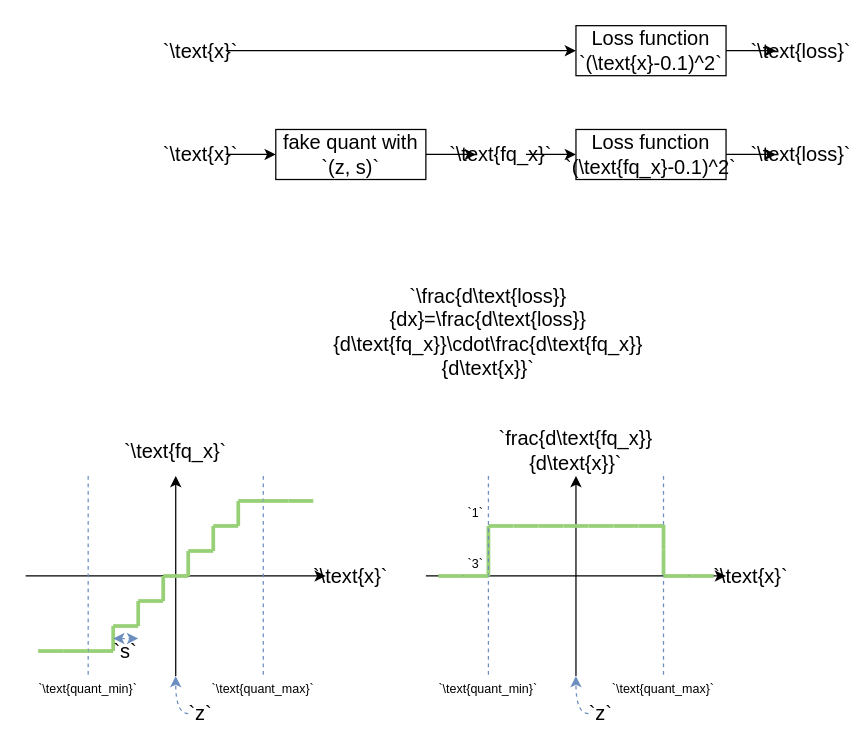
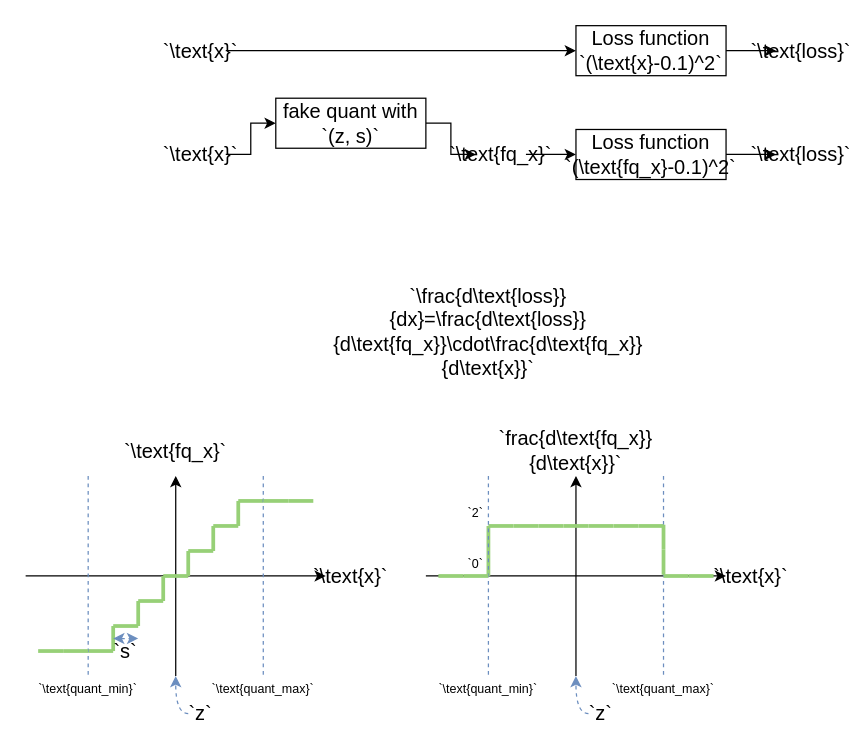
(351, 154) -> (351, 123)
(476, 512) -> (476, 512)
(476, 563) -> (476, 563)
